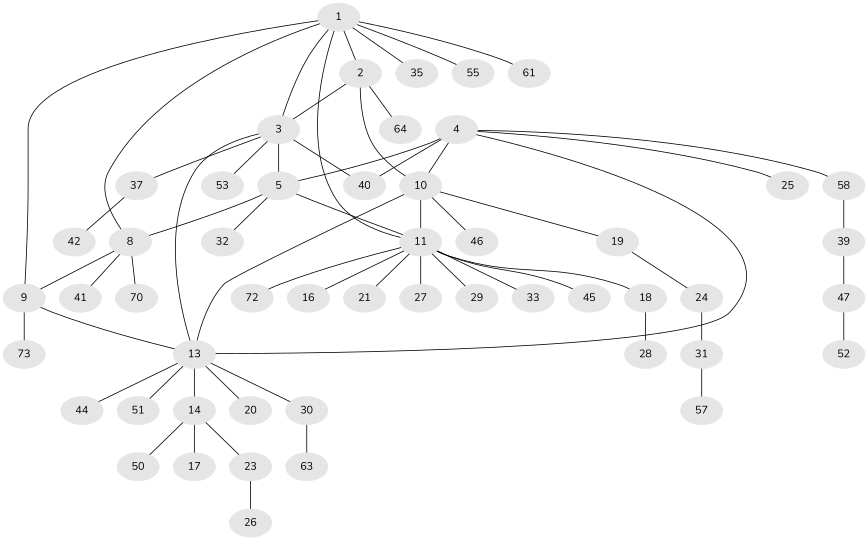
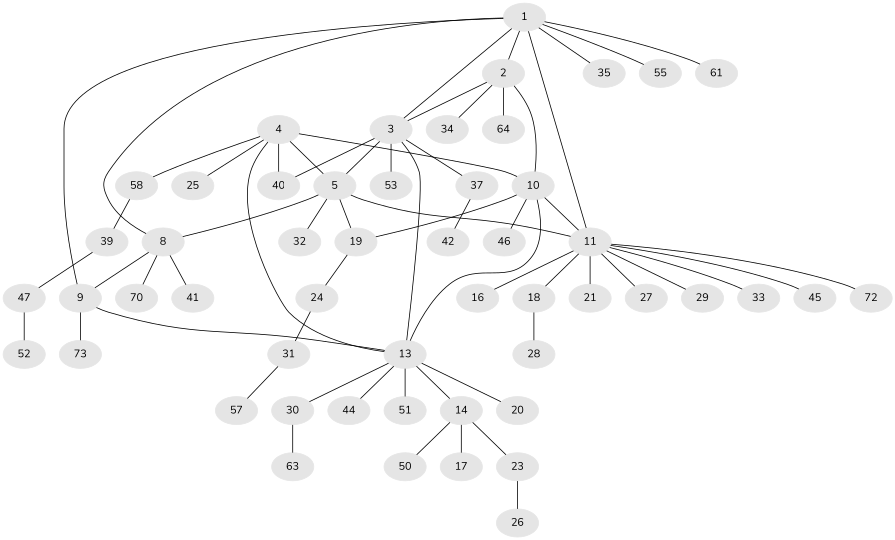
none -> (447, 130)
none -> (345, 214)
